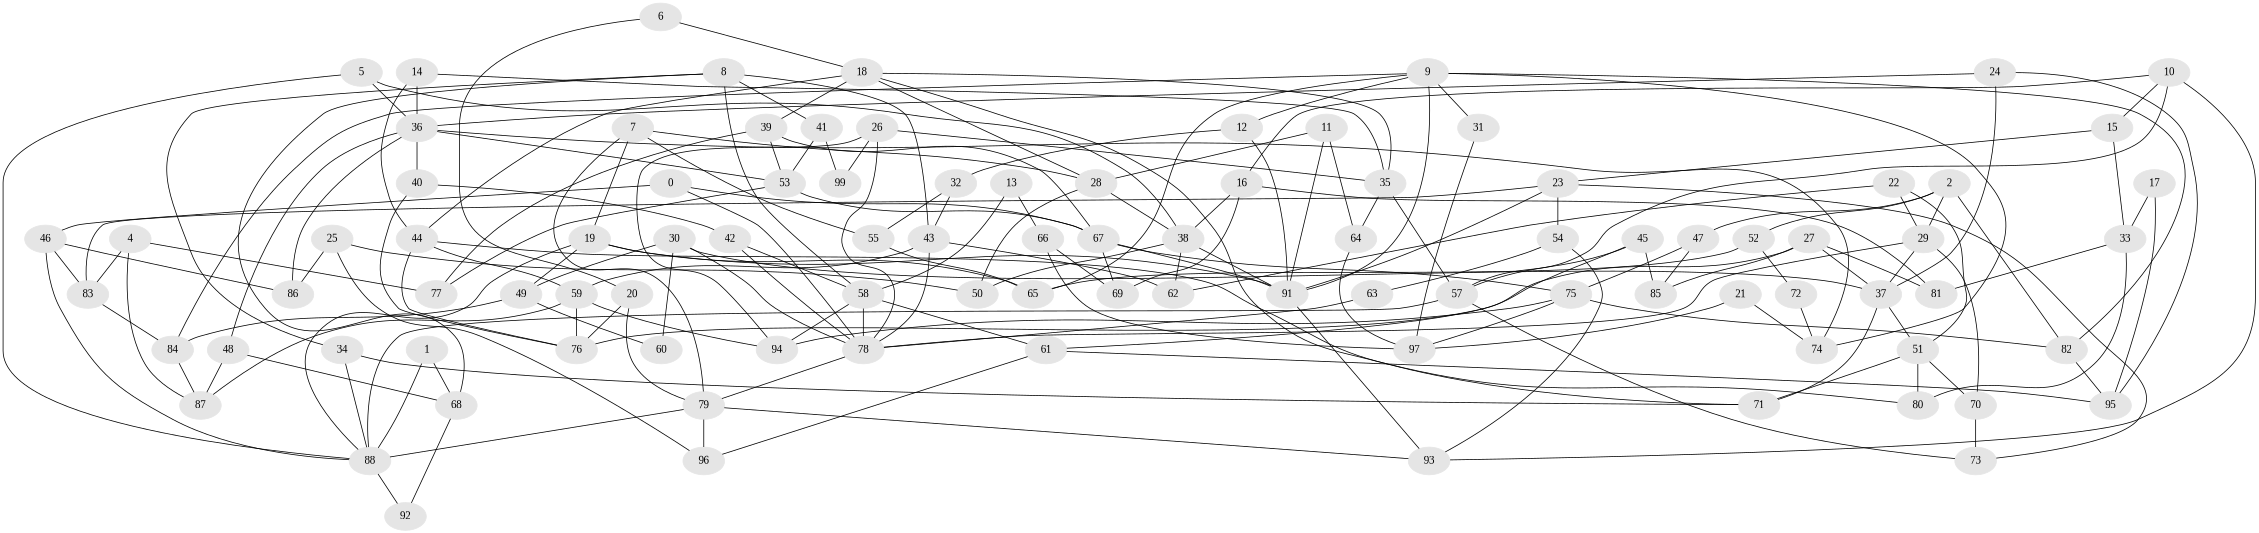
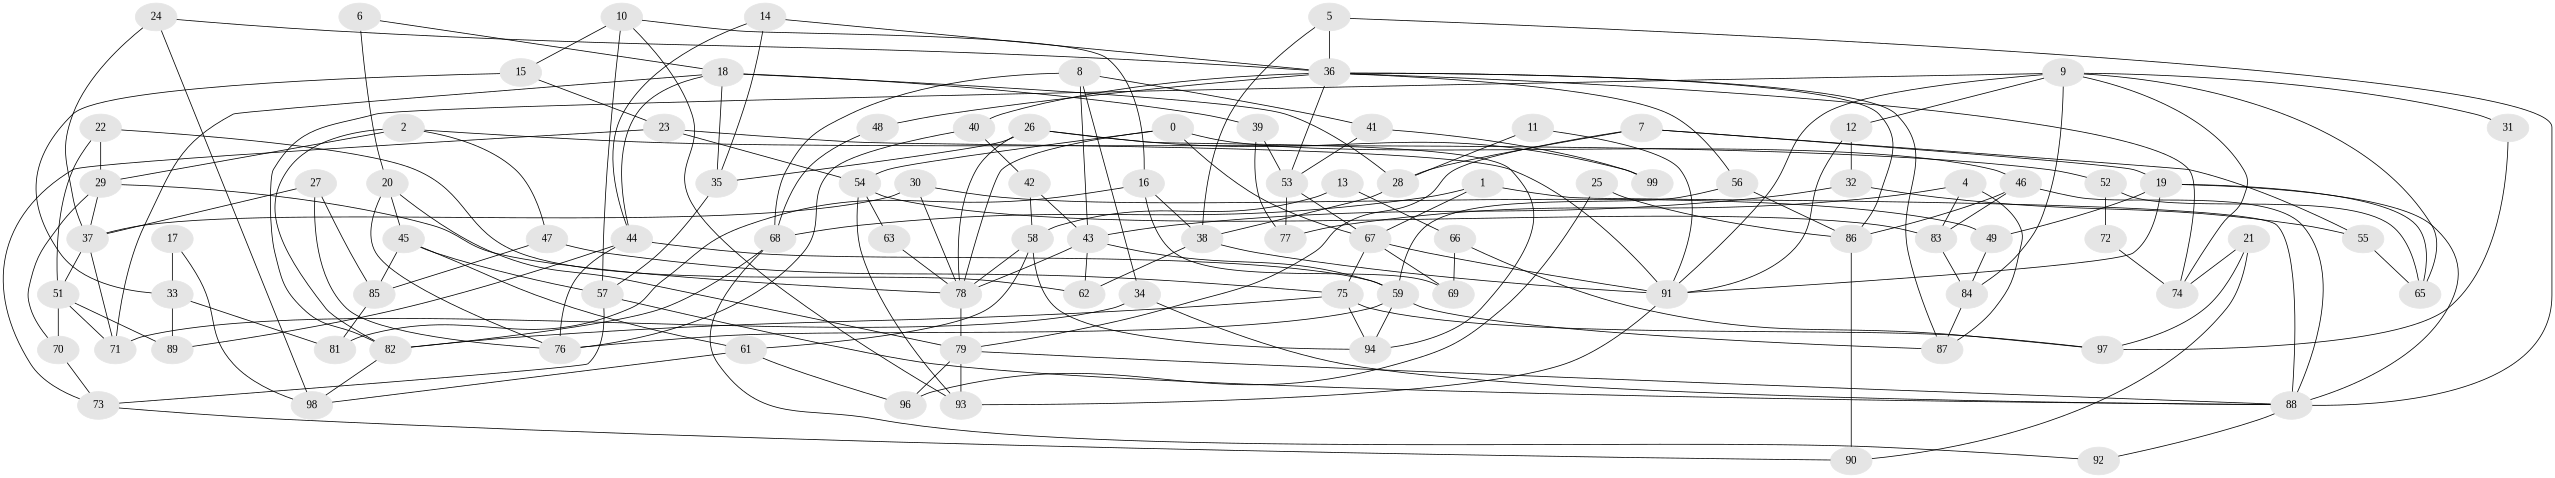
none -> (1007, 151)
(992, 152) -> (1437, 206)
none -> (1737, 183)
(753, 203) -> (1474, 218)
none -> (396, 211)
(768, 211) -> none
(1356, 239) -> none
(1874, 266) -> (355, 322)
(977, 294) -> none
(795, 296) -> (1057, 210)
none -> (631, 317)
(661, 350) -> none
(214, 378) -> (1907, 128)
(1918, 405) -> (172, 350)
(2111, 405) -> (312, 405)
none -> (1851, 461)
